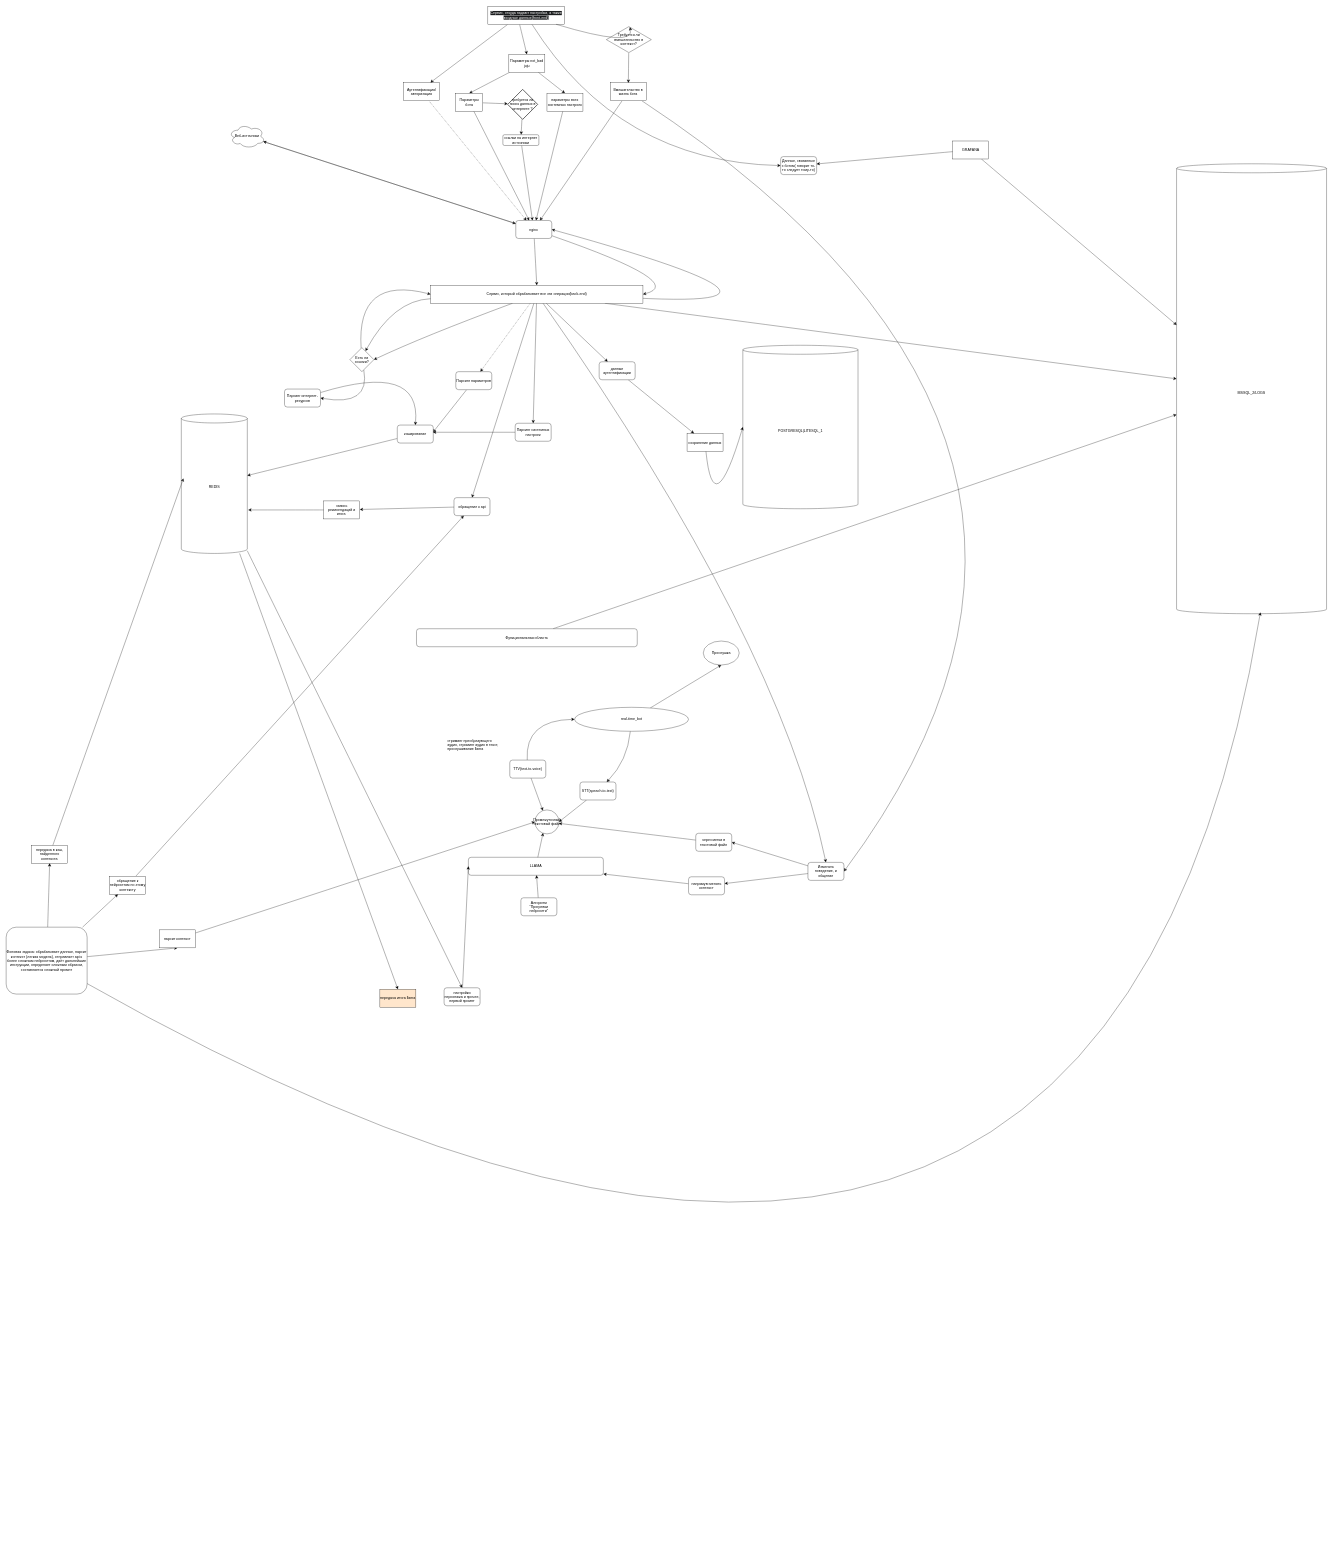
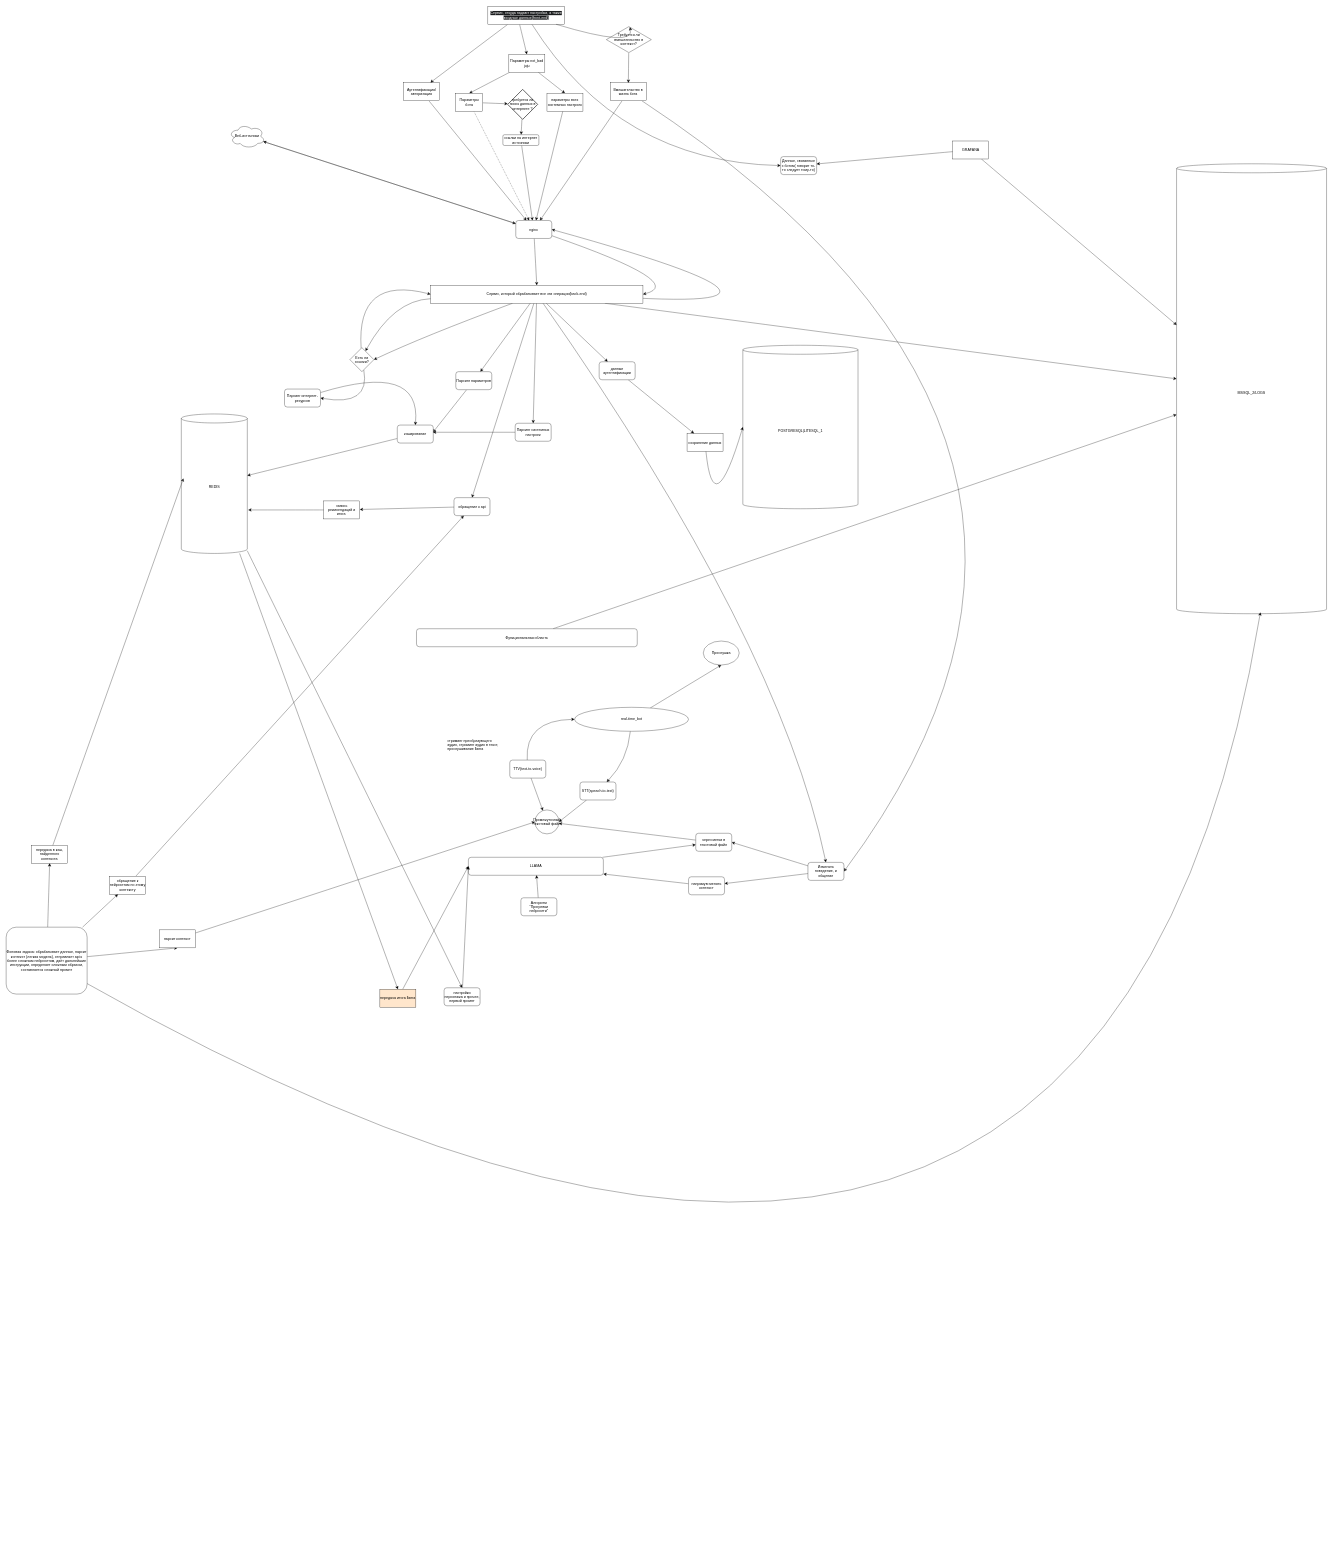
(477, 160) -> (477, 160)
(501, 165) -> (501, 165)
(506, 337) -> (506, 337)
(542, 836) -> (692, 845)
none -> (436, 927)
